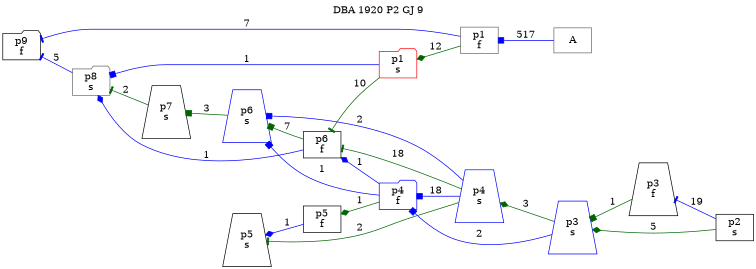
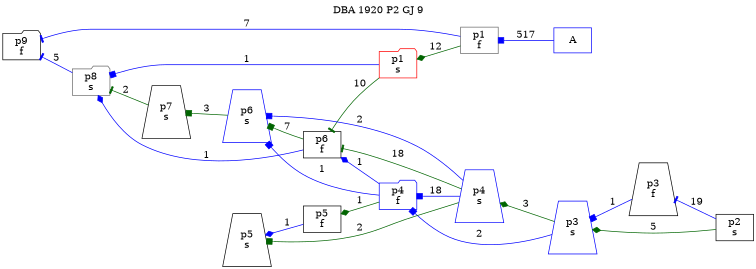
(573, 40) -> (573, 40)
(614, 208) -> (614, 208)
(367, 233) -> (368, 233)
